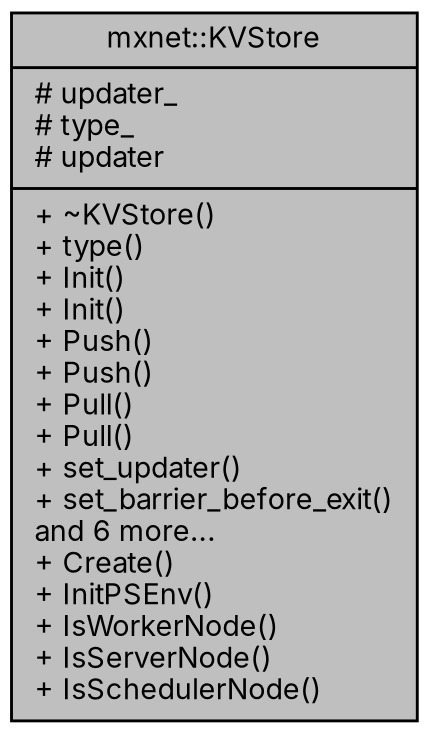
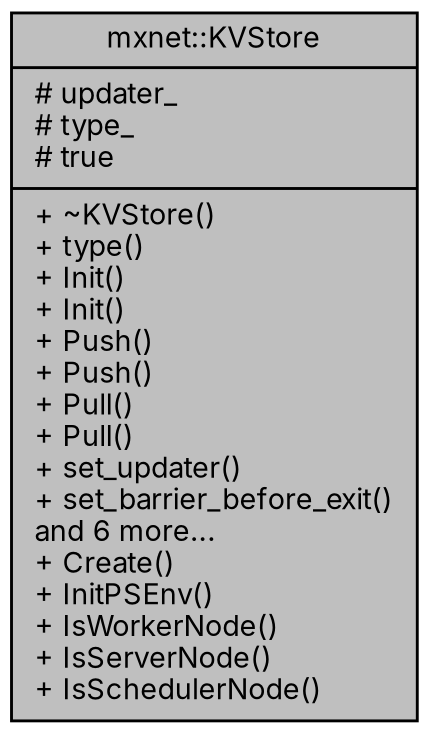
(101, 158) -> (75, 158)
